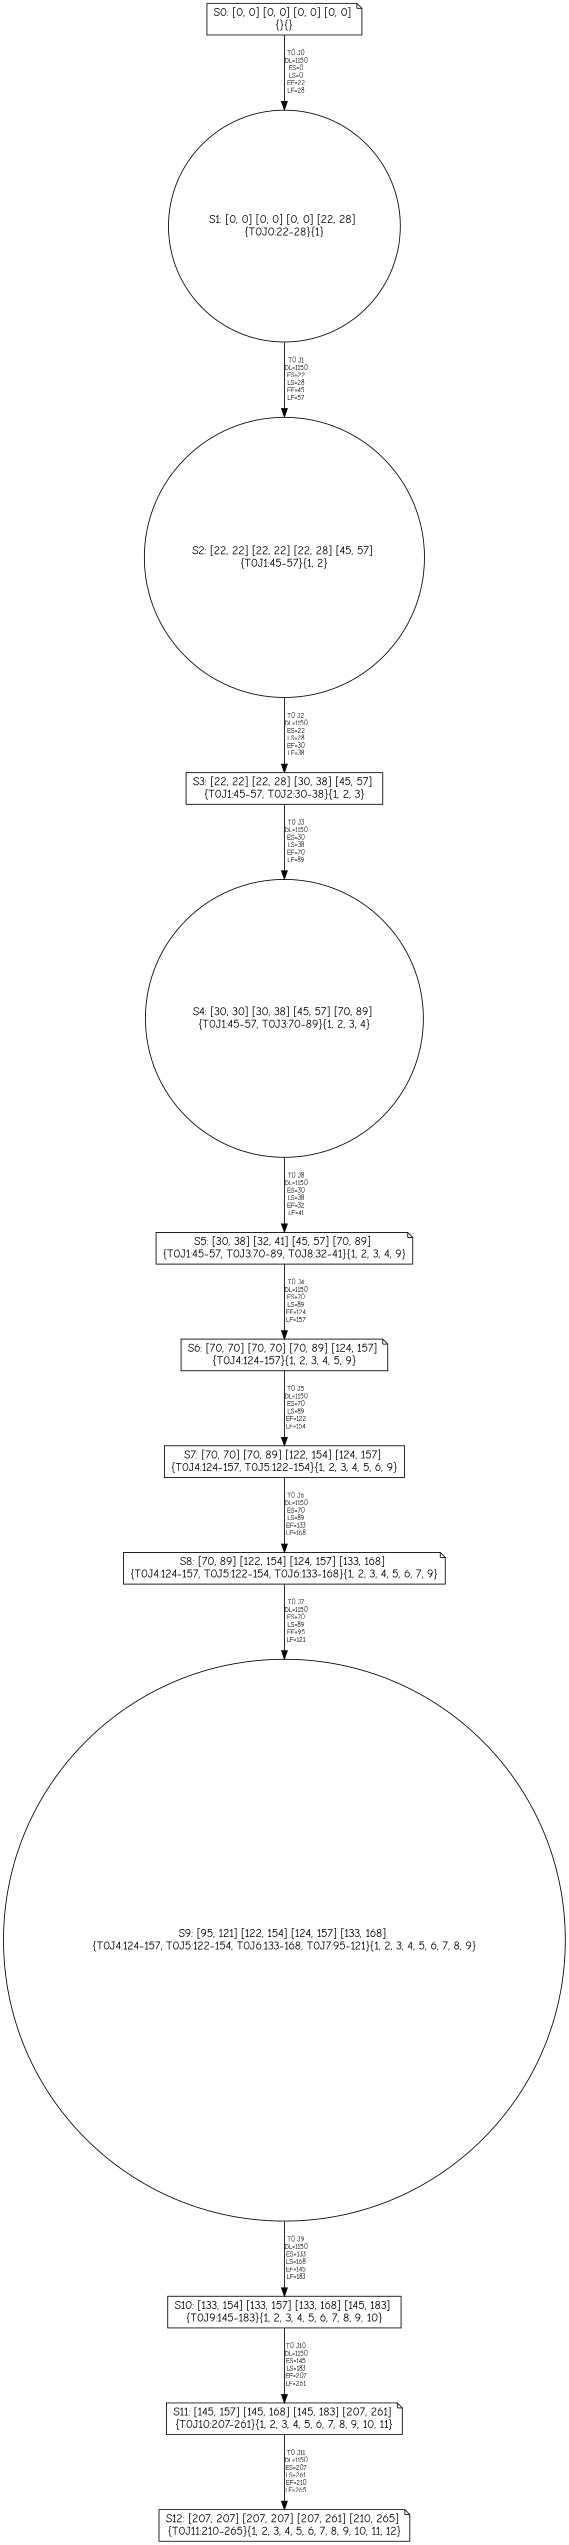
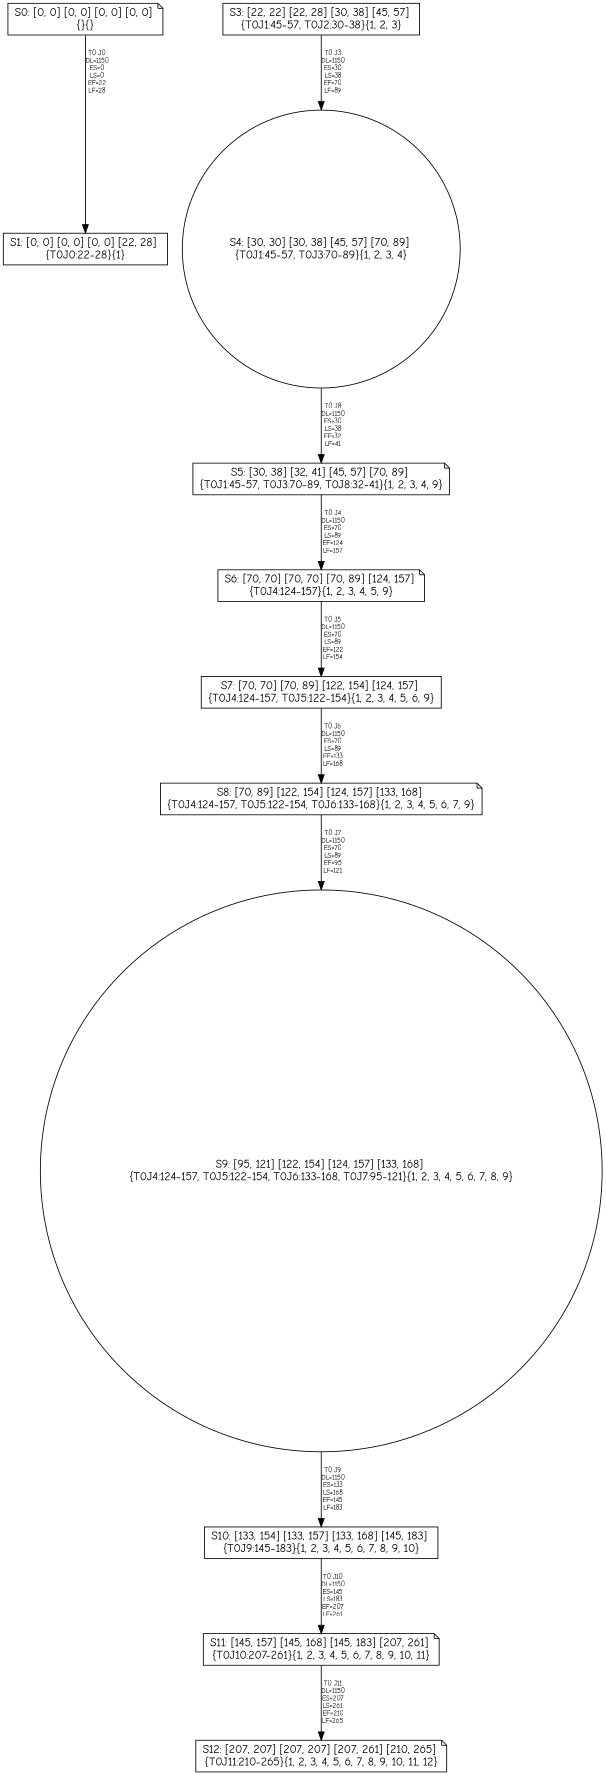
(284, 226) -> (85, 249)
(284, 557) -> none
